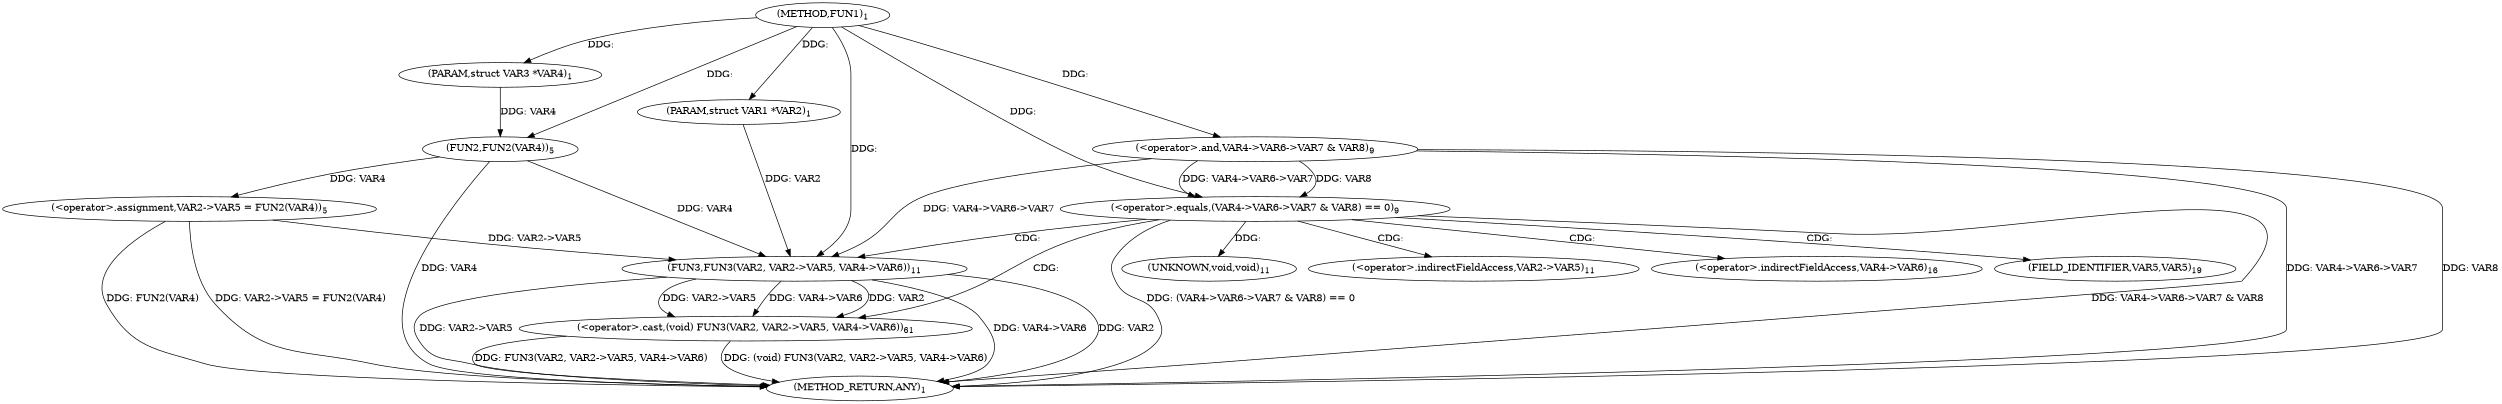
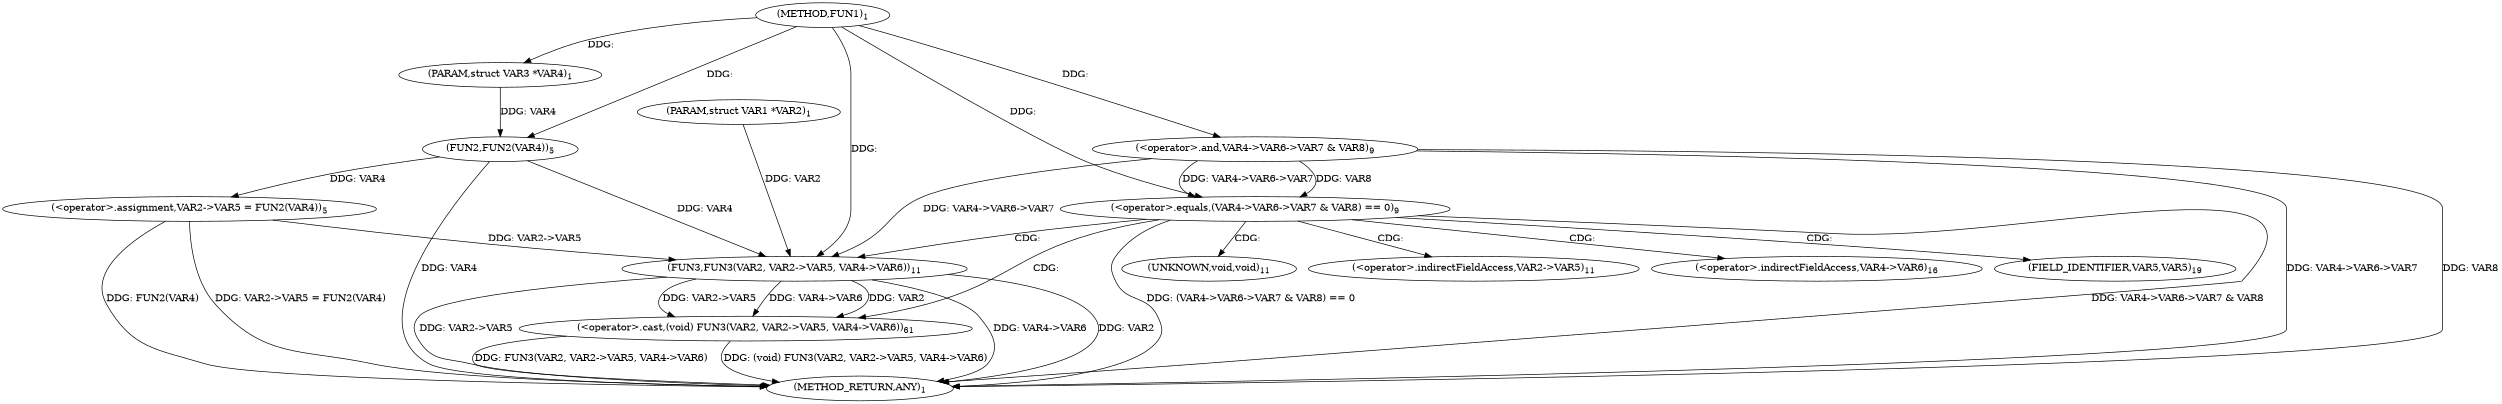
(783, 61) -> none
(1249, 239) -> (1249, 239)
